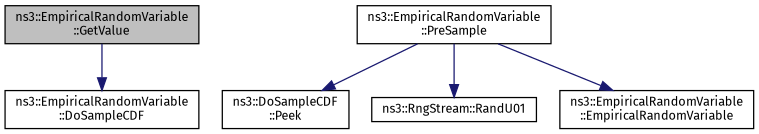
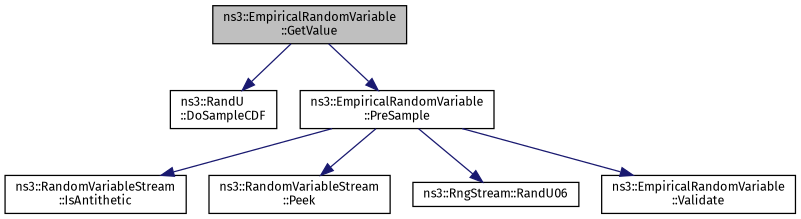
none -> (349, 63)
(102, 110) -> (224, 110)
(286, 110) -> (300, 194)
(454, 110) -> (496, 194)
(657, 110) -> (699, 194)
none -> (96, 194)
